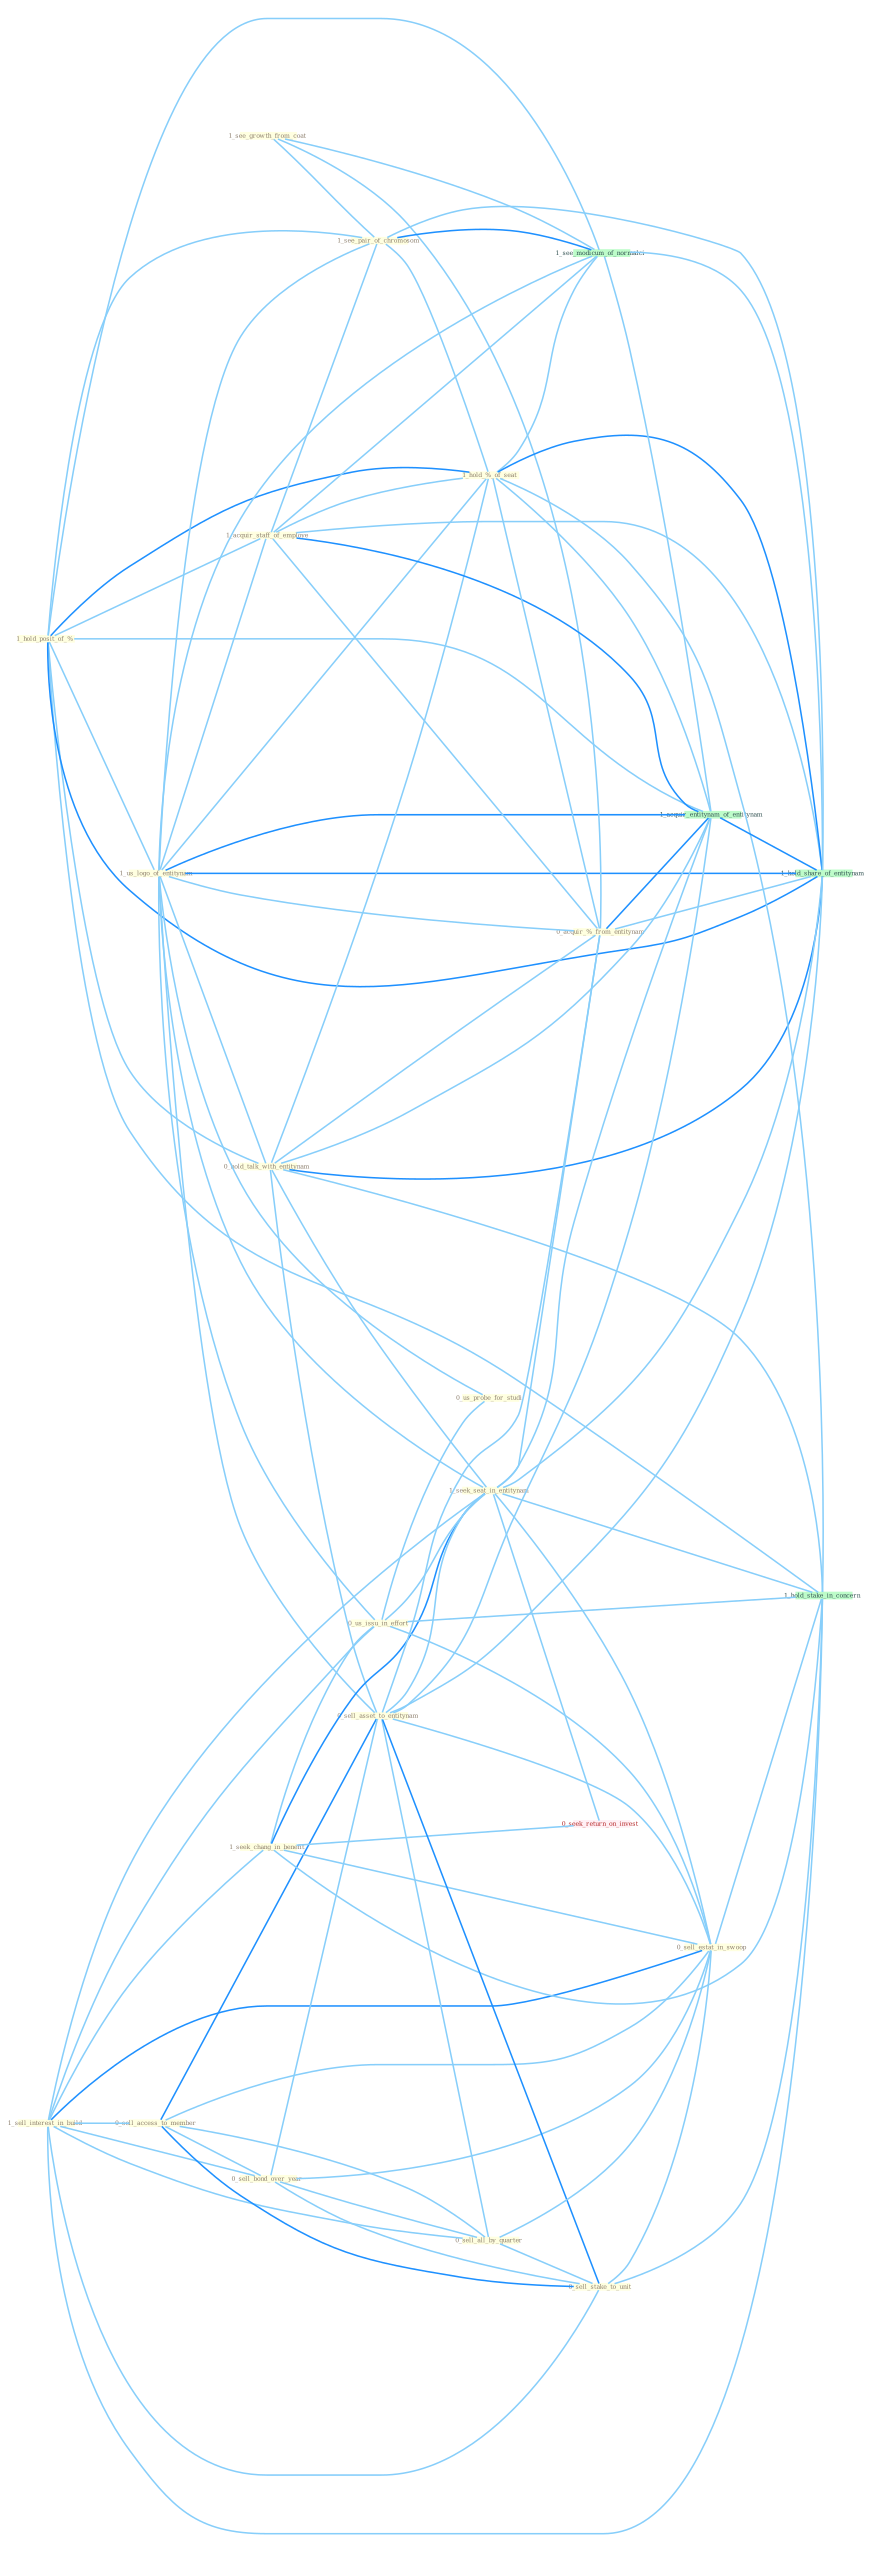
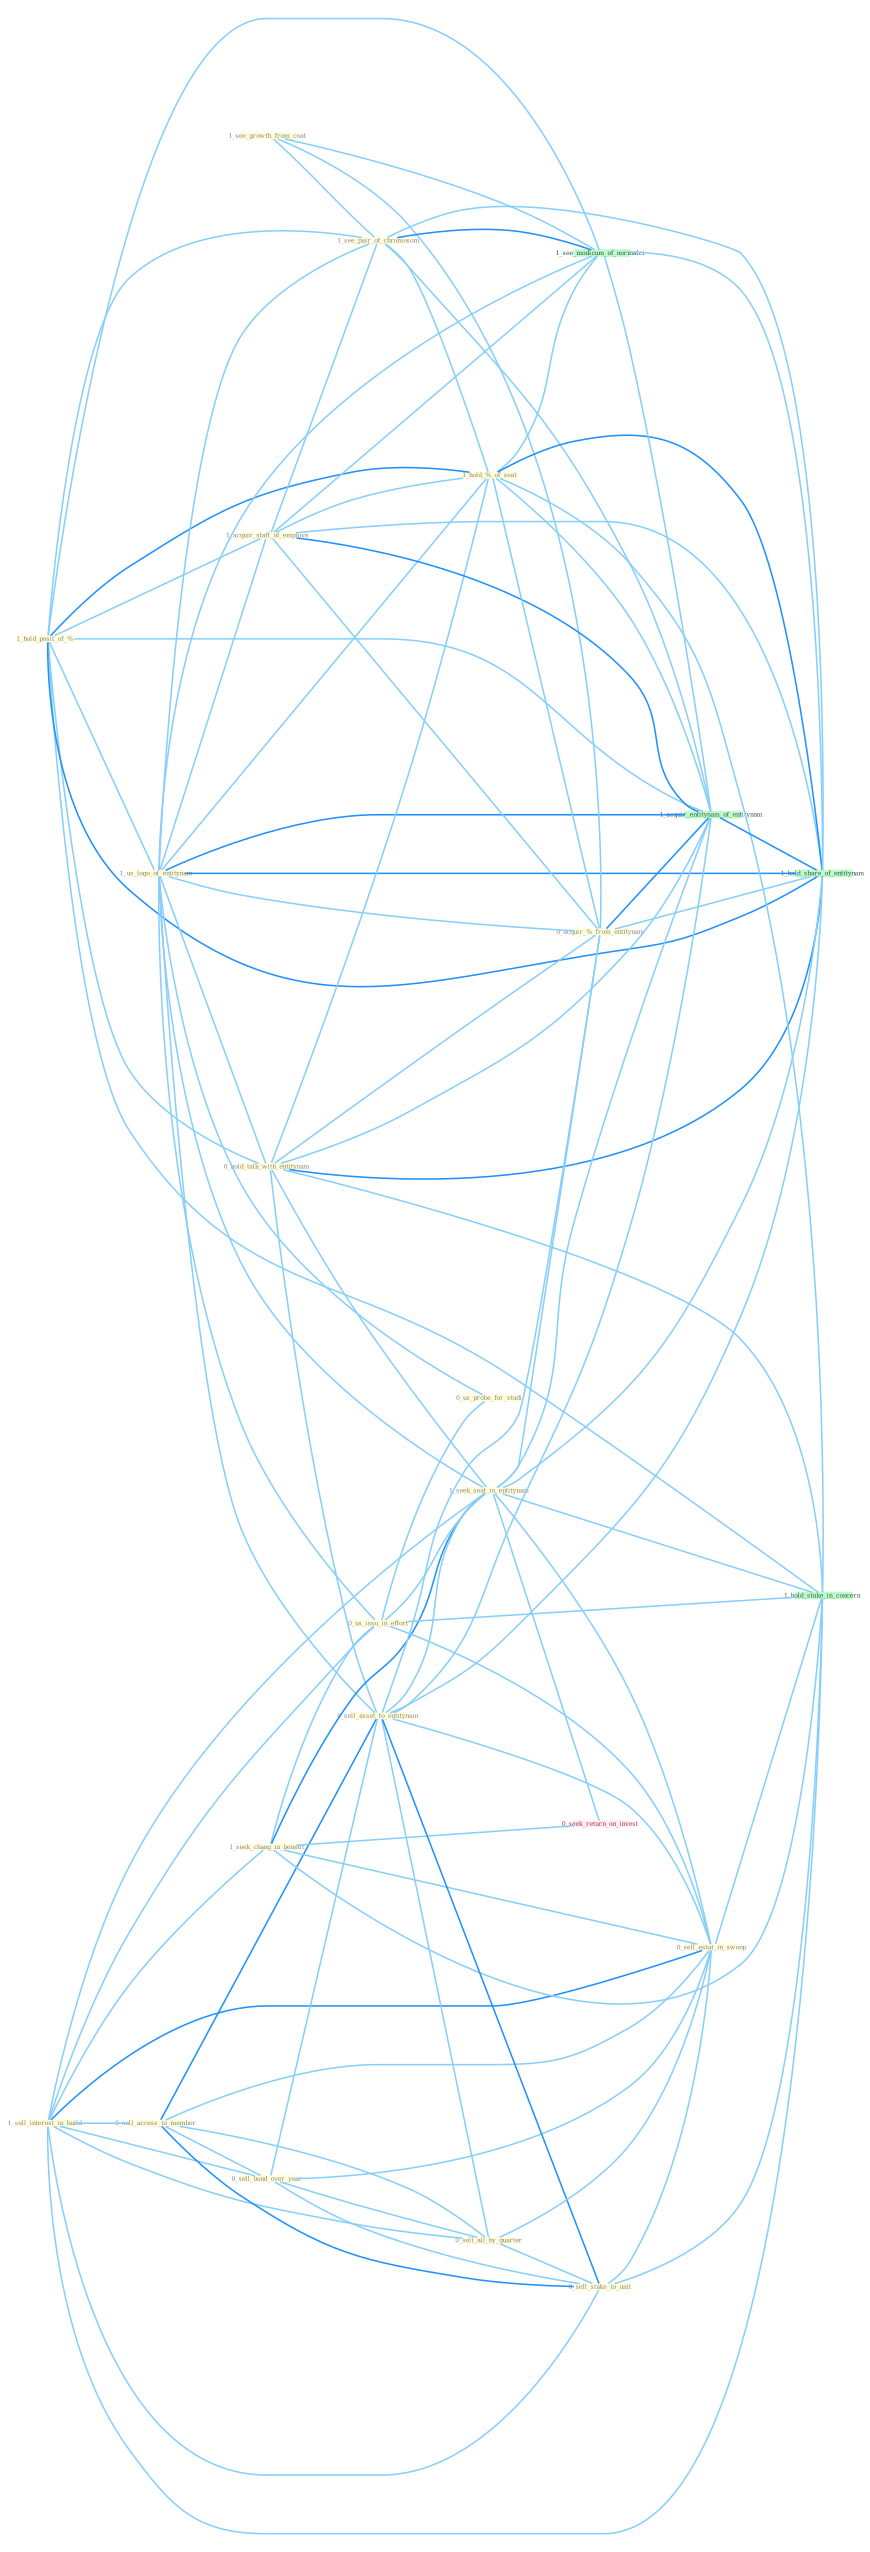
none -> (595, 501)
